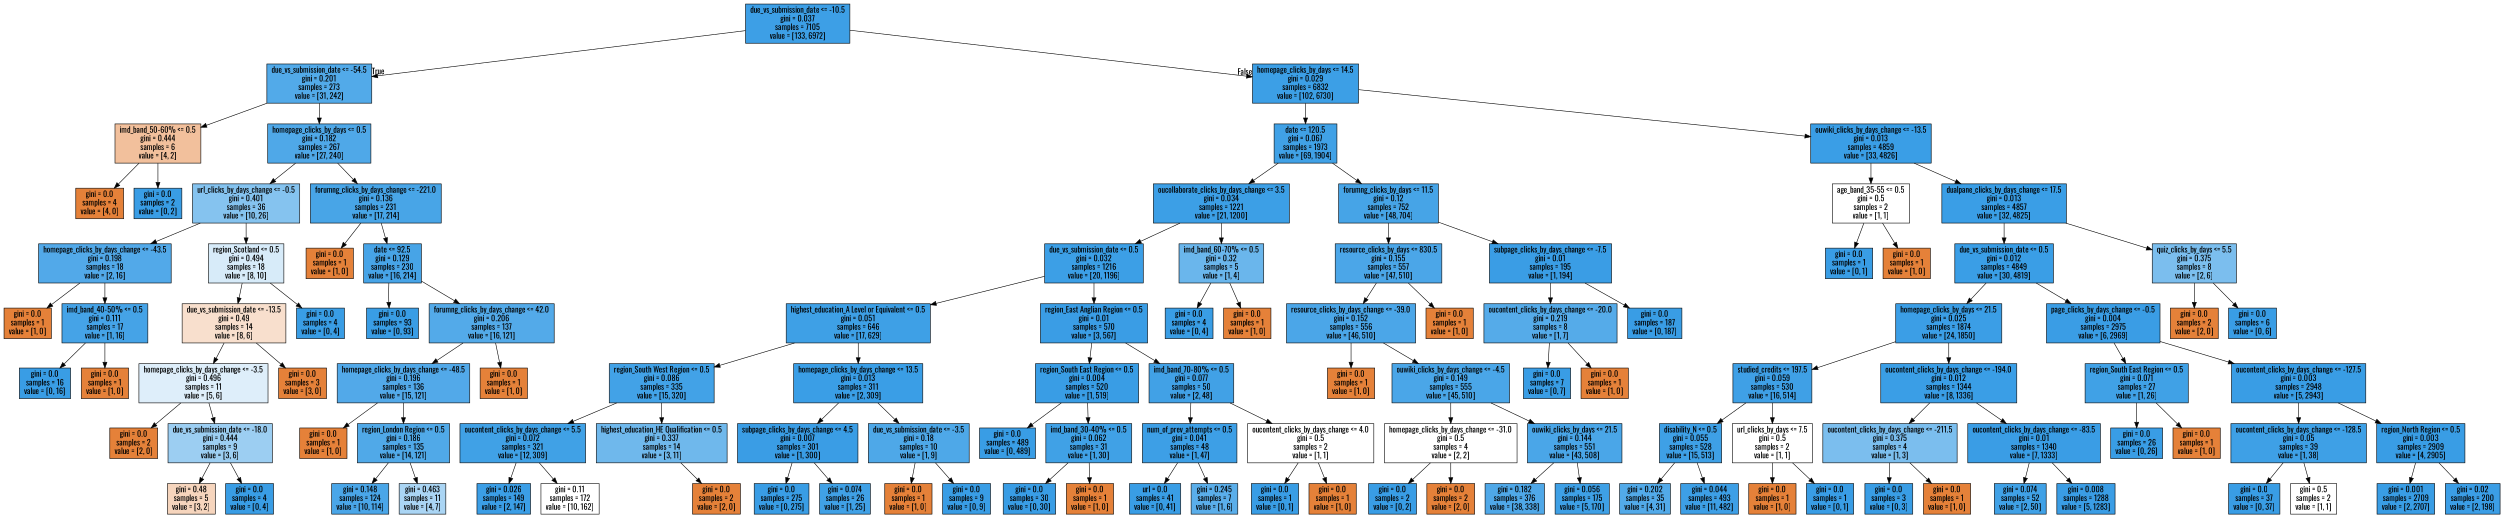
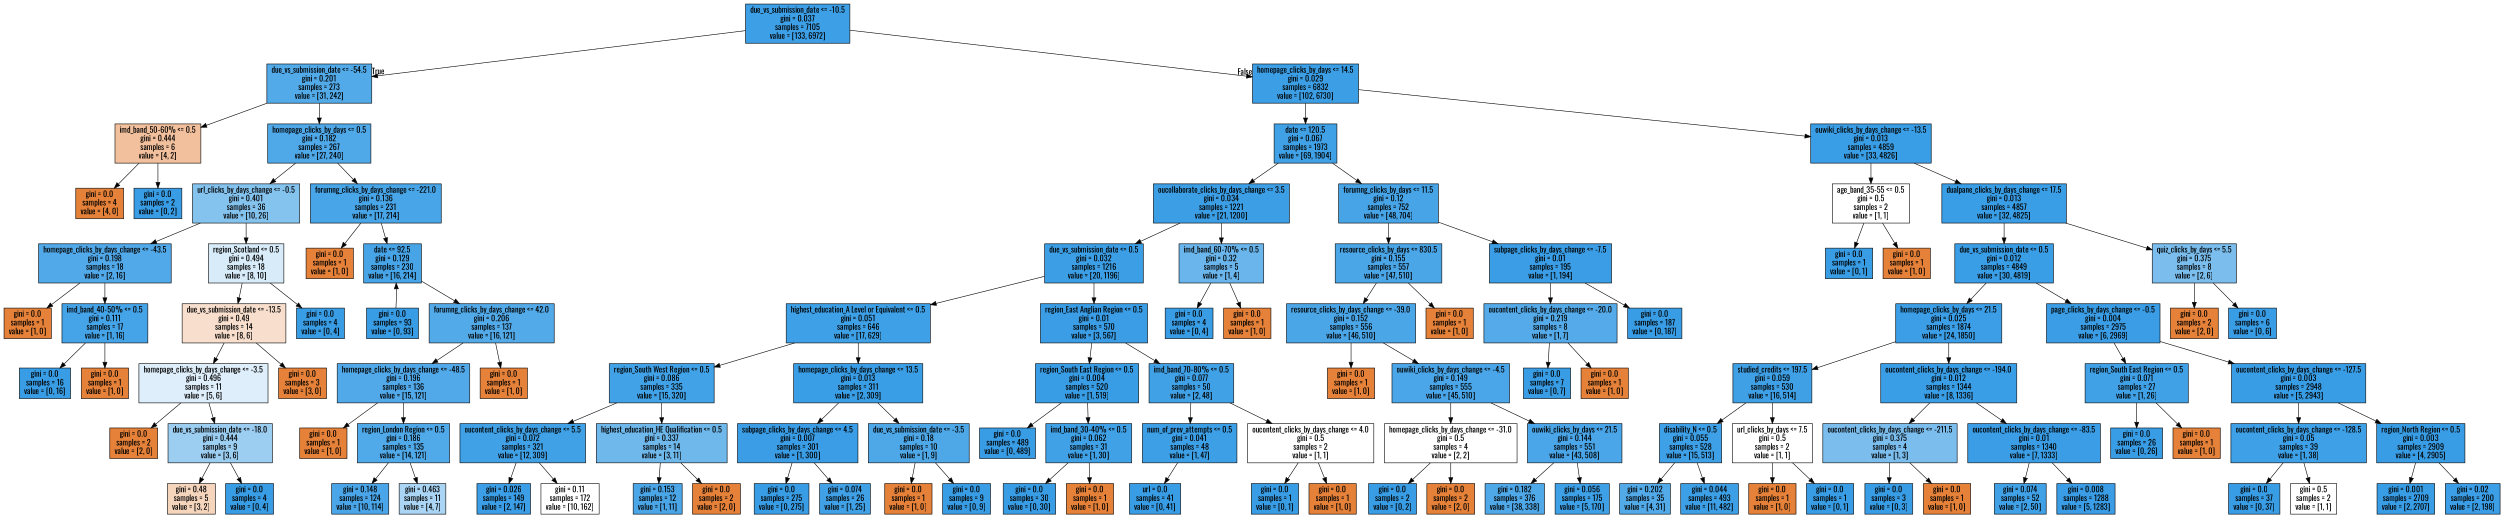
(389, 293) -> (396, 299)
none -> (658, 499)
(1214, 499) -> none
